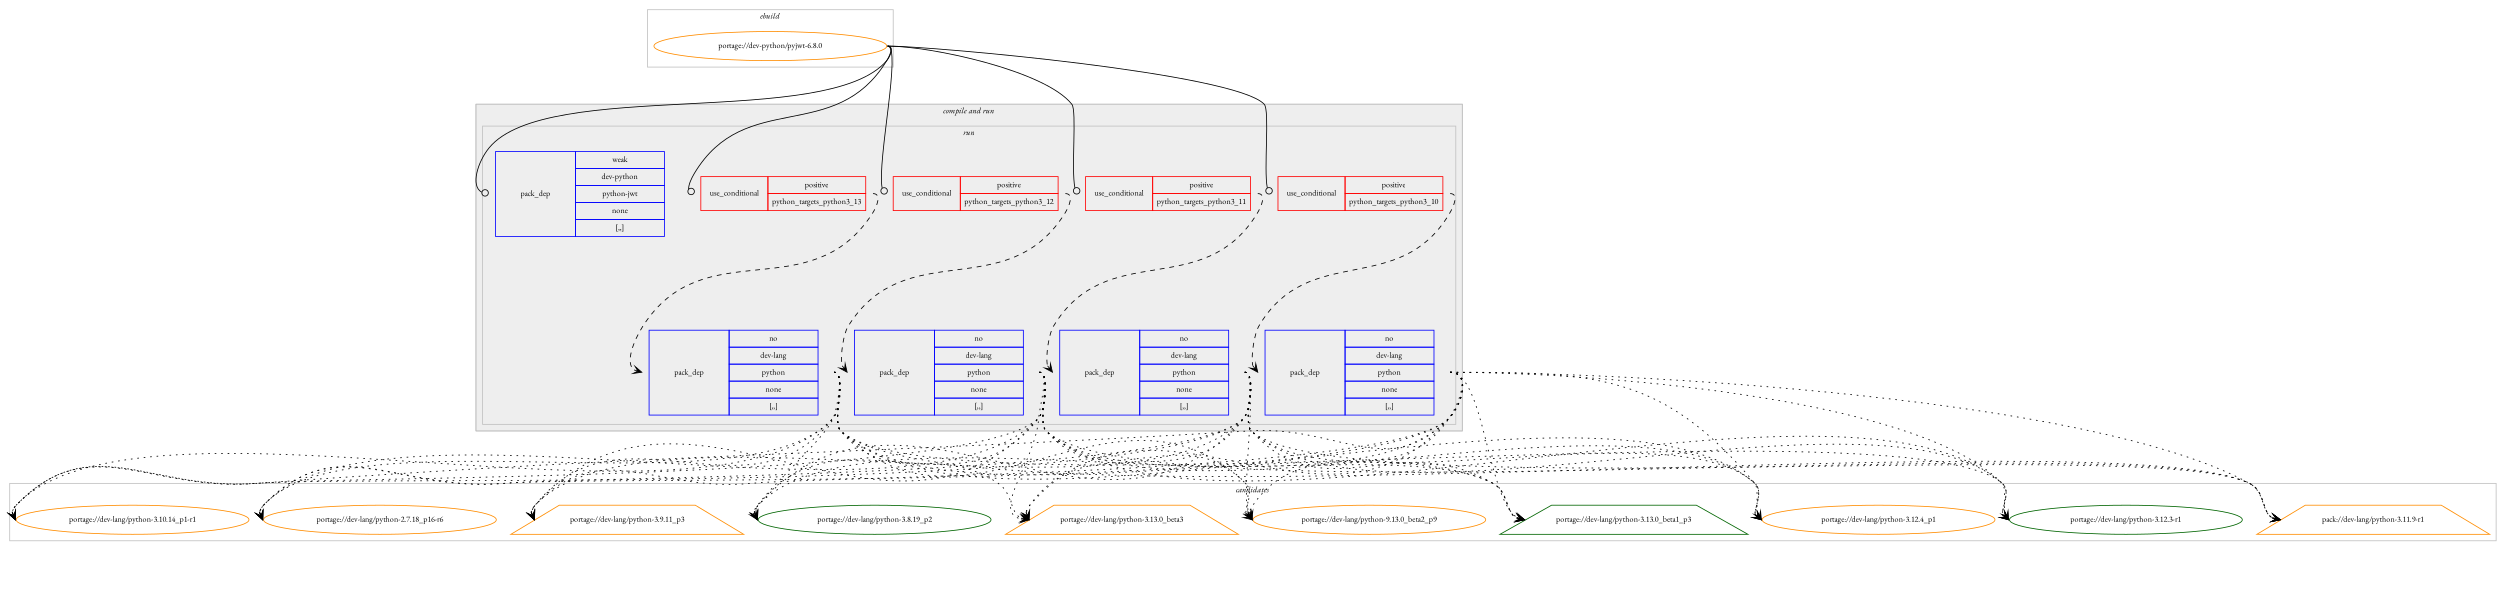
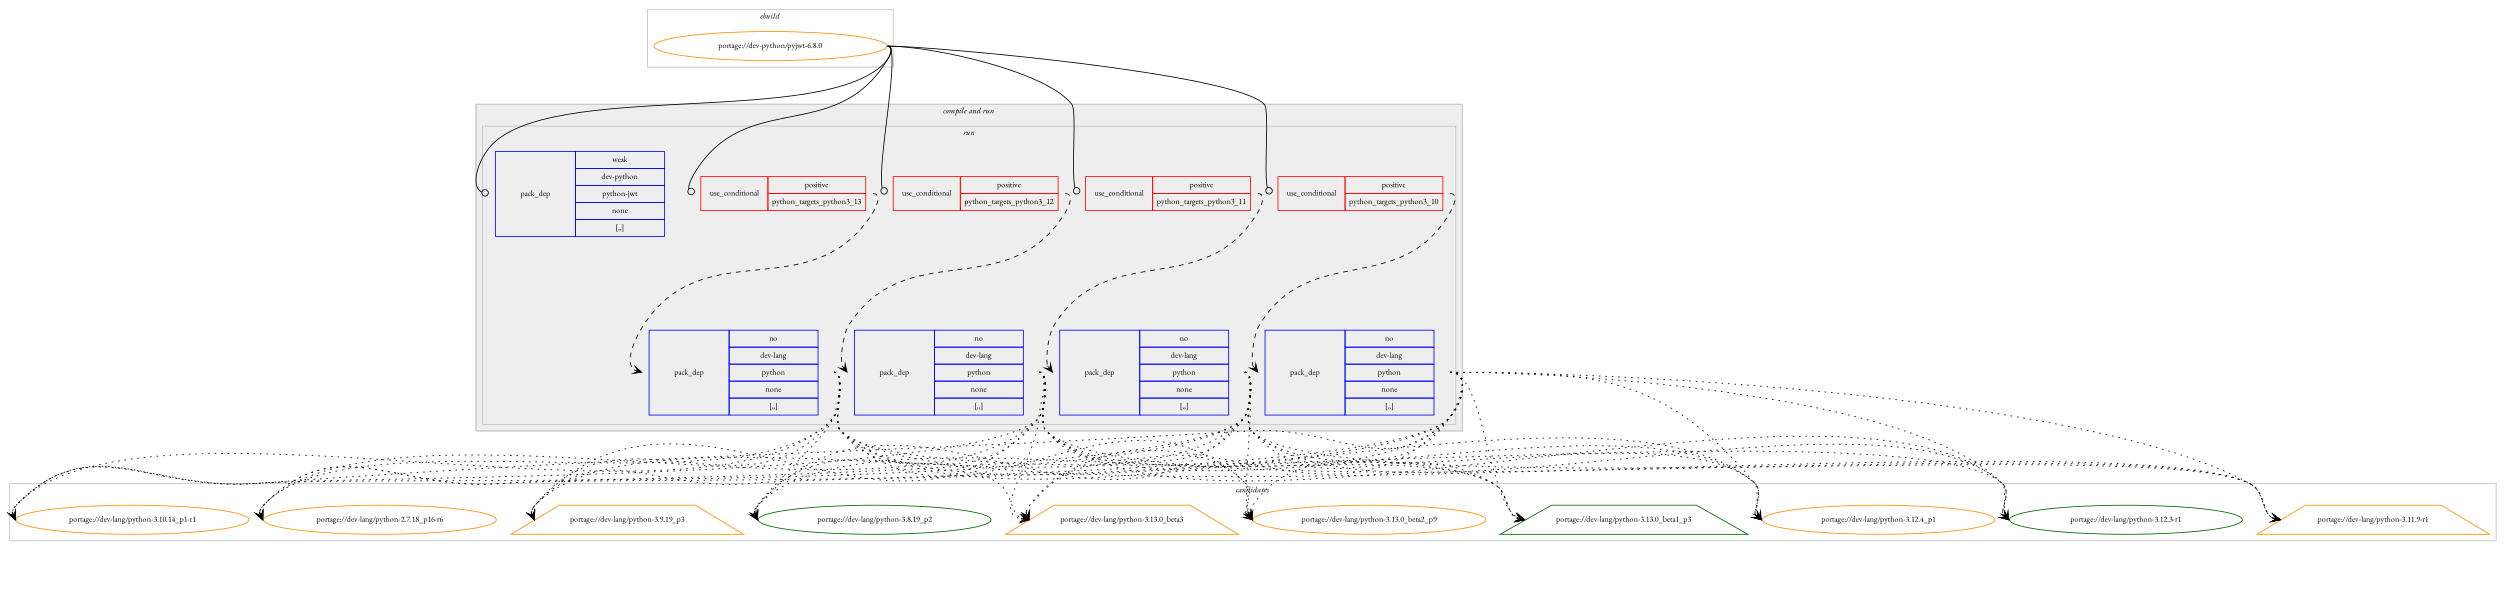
(627, 520) -> (627, 520)
(1369, 520) -> (1369, 520)
(2373, 520) -> (2373, 520)
